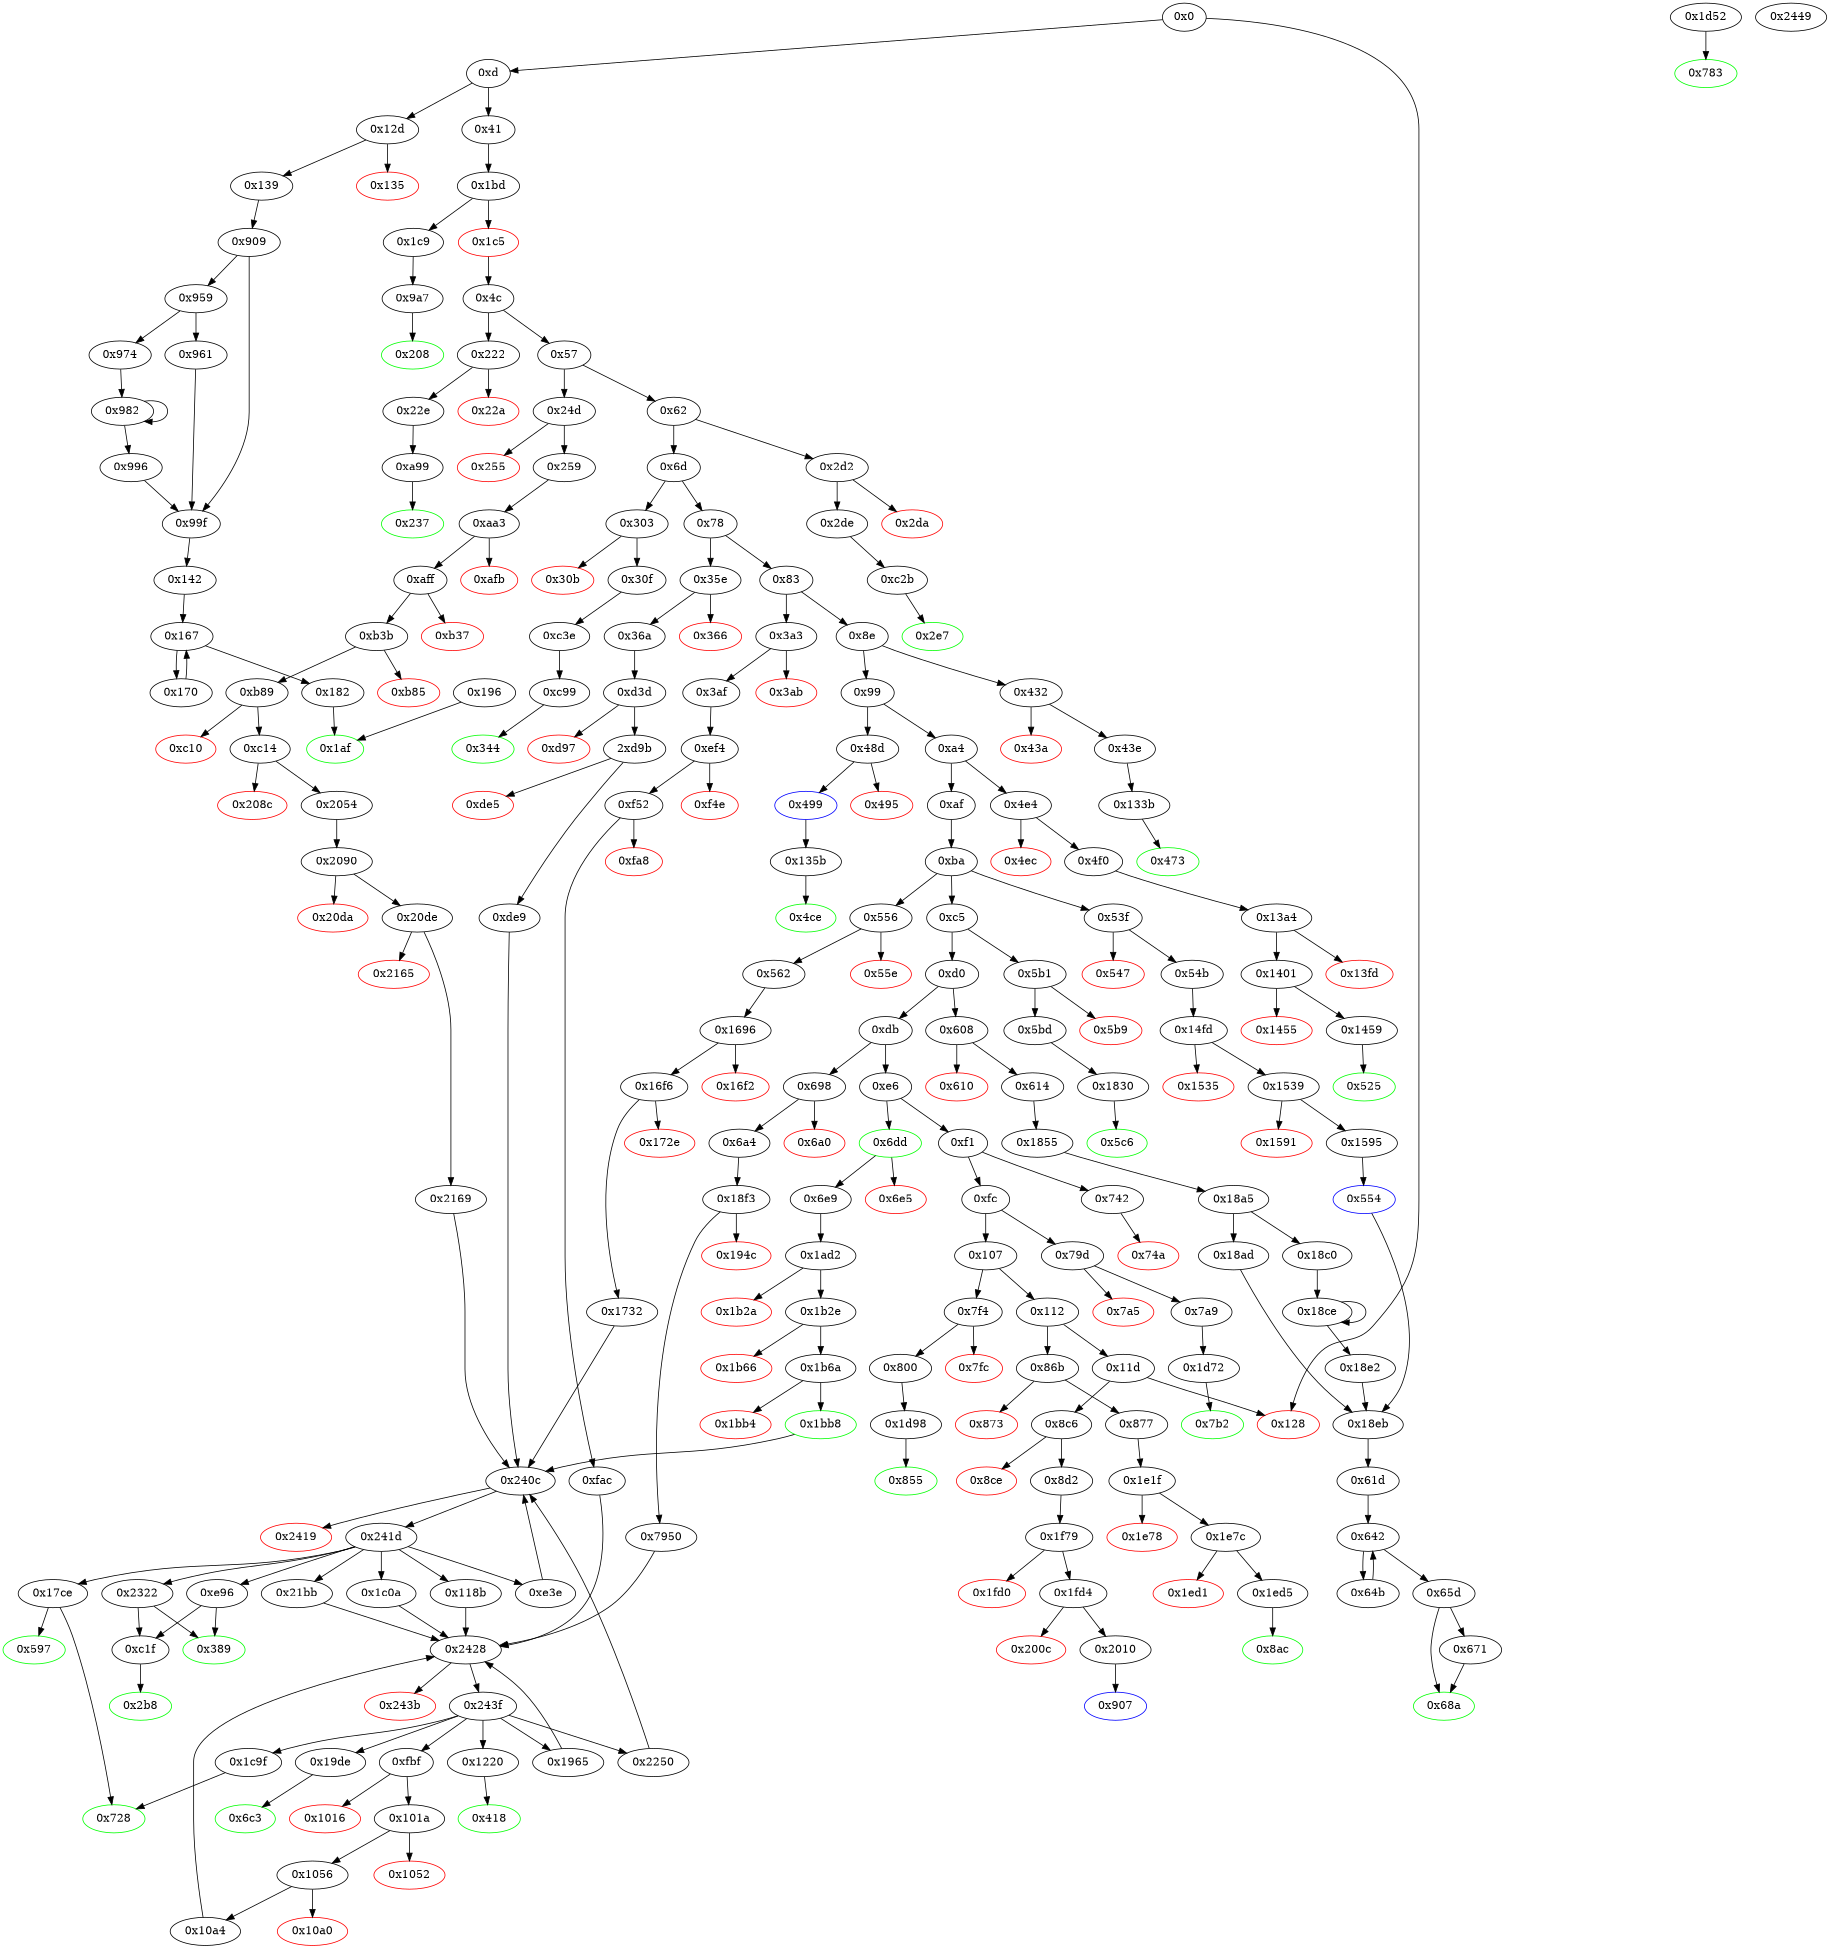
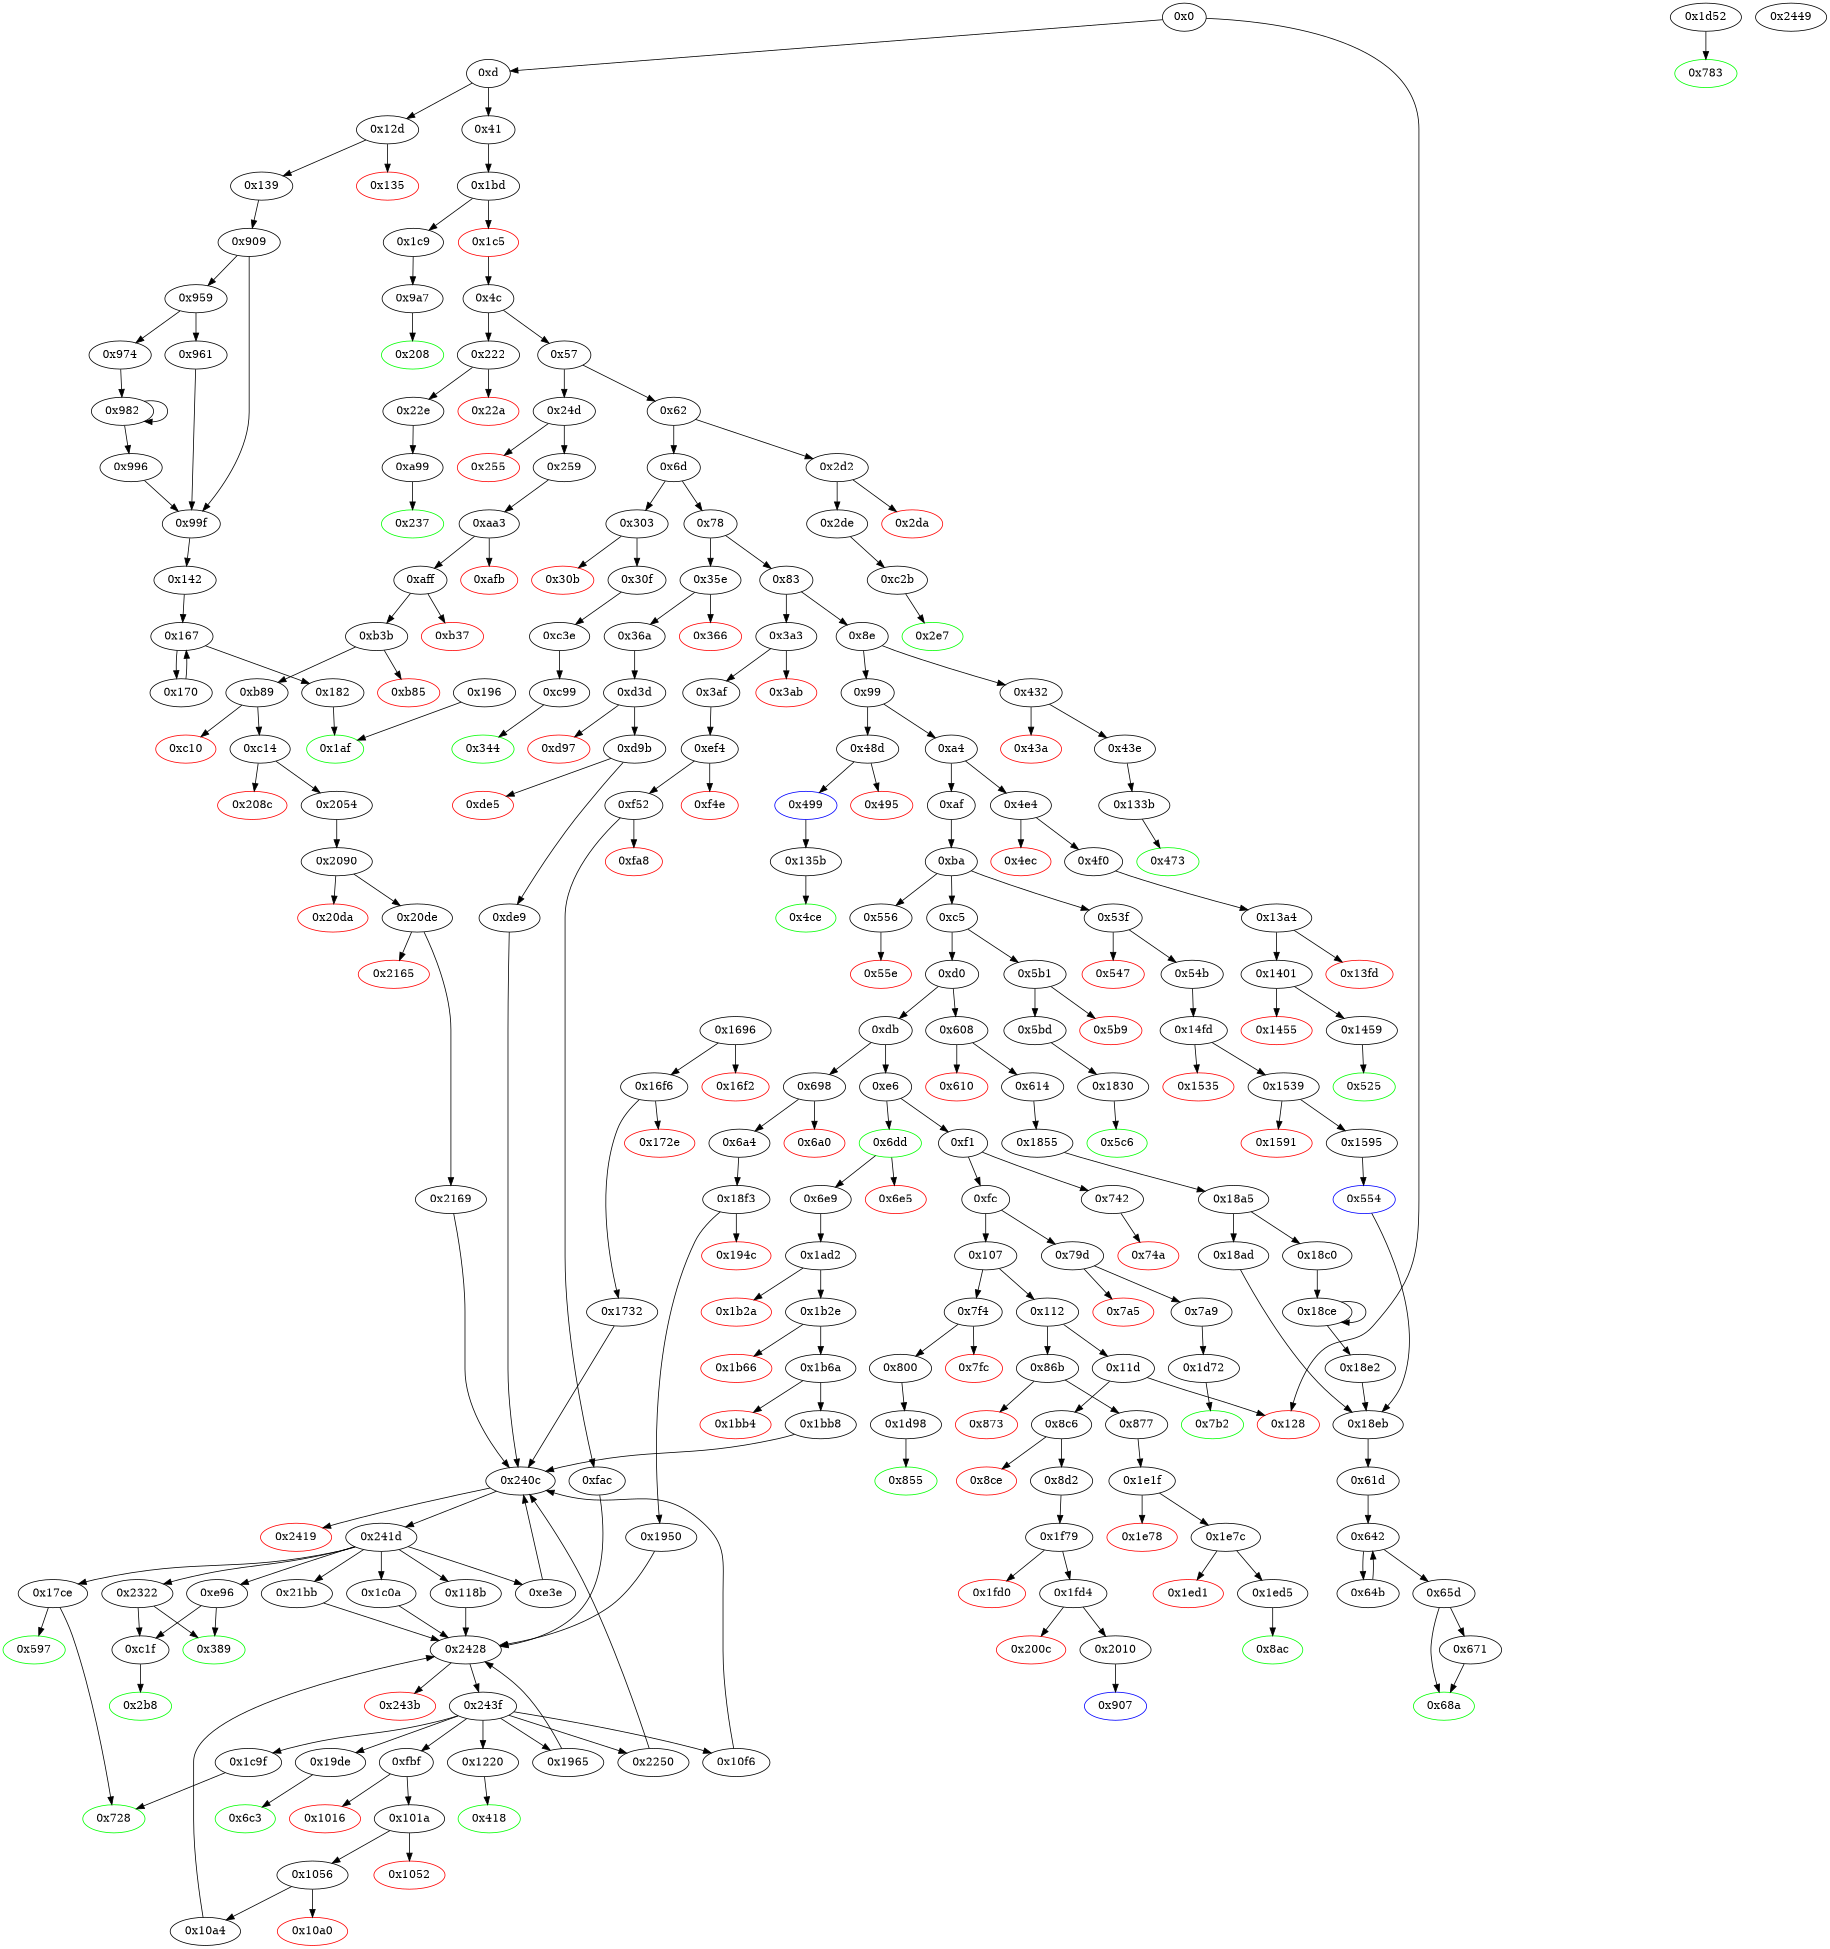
(635, 749) -> (635, 749)
(774, 974) -> none
(821, 1425) -> (821, 1425)
(661, 1537) -> (661, 1537)
none -> (736, 1763)
